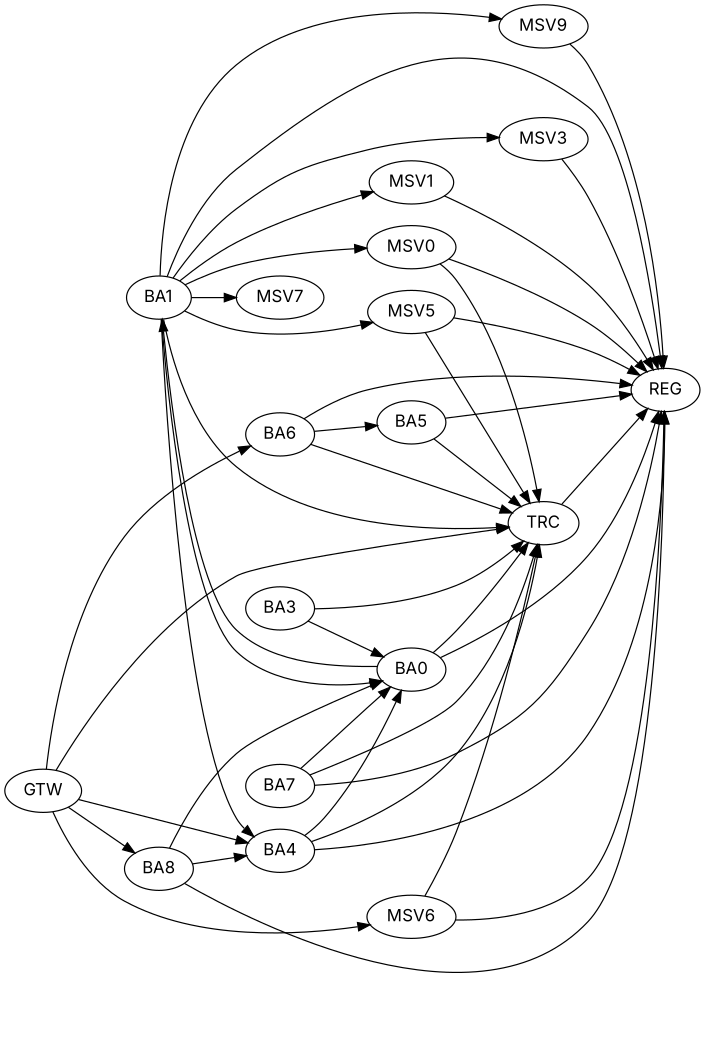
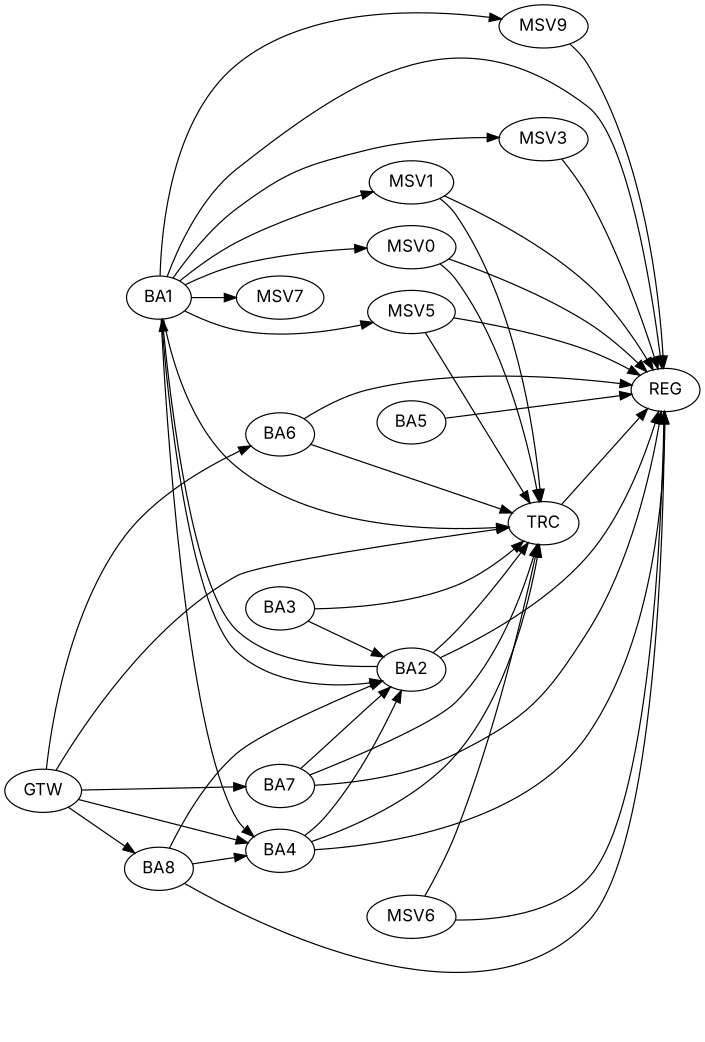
(340, 429) -> none
(473, 469) -> (513, 343)
(411, 670) -> (411, 670)
(182, 923) -> (157, 788)
